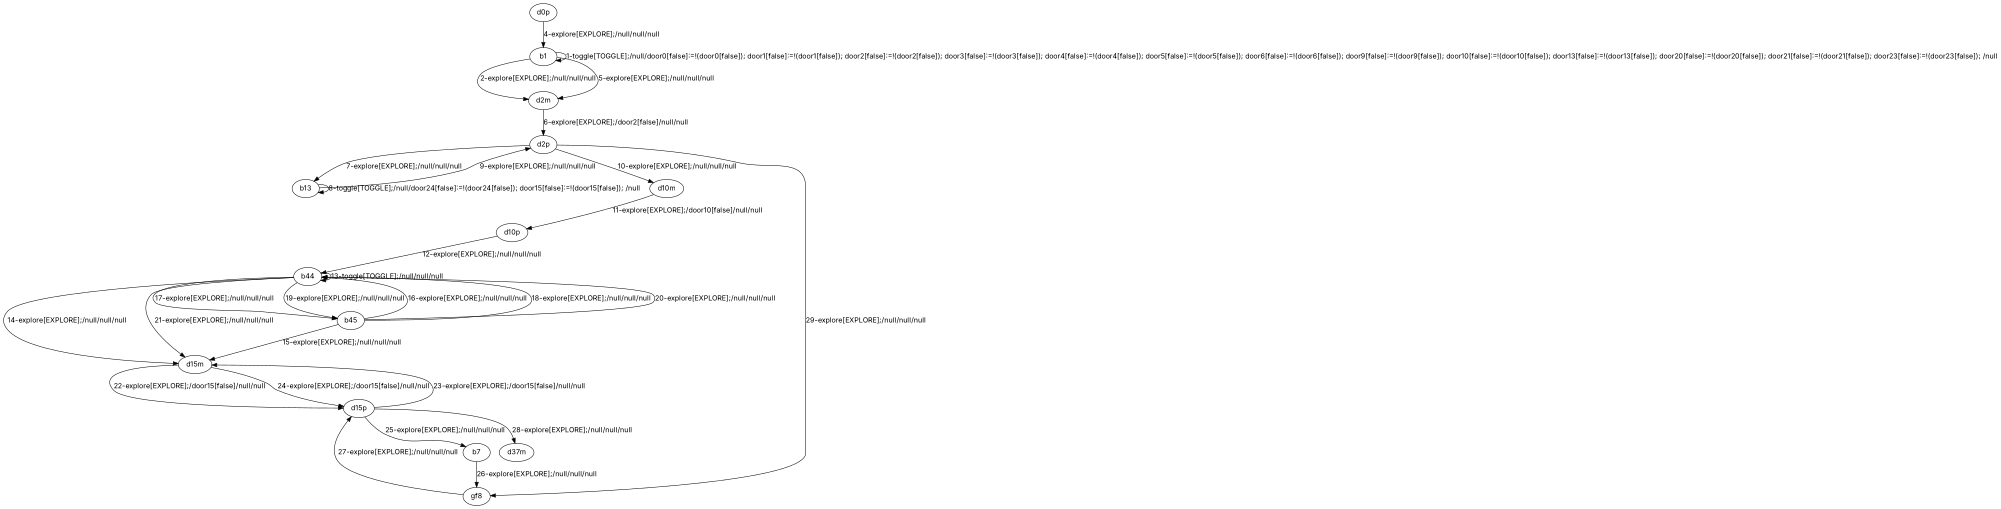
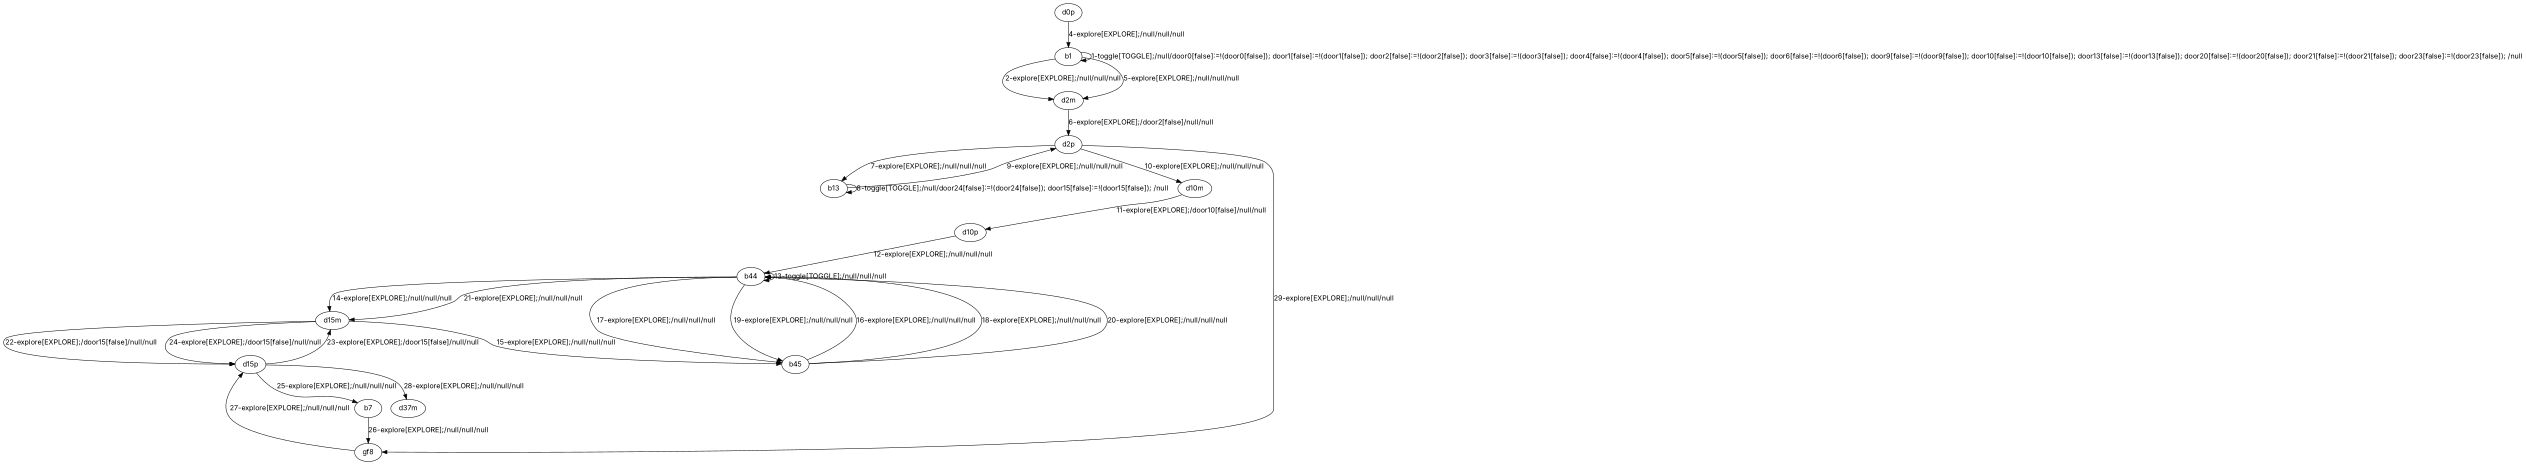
(276, 342) -> (561, 355)
